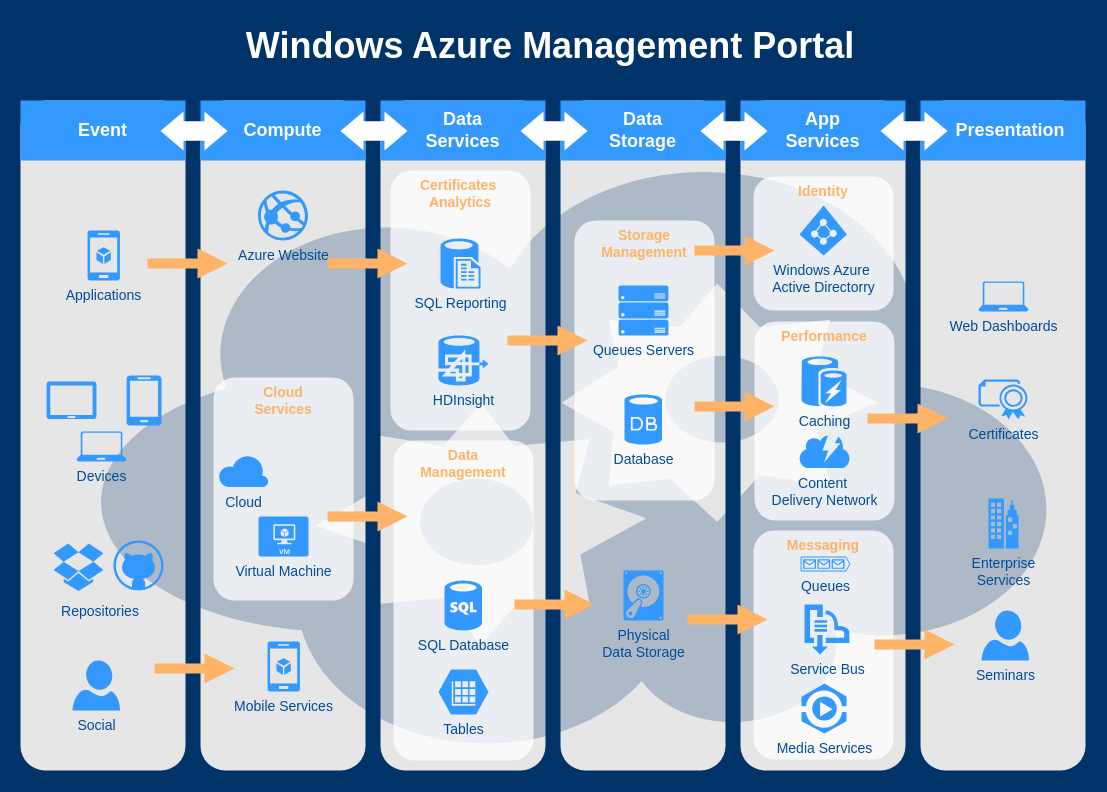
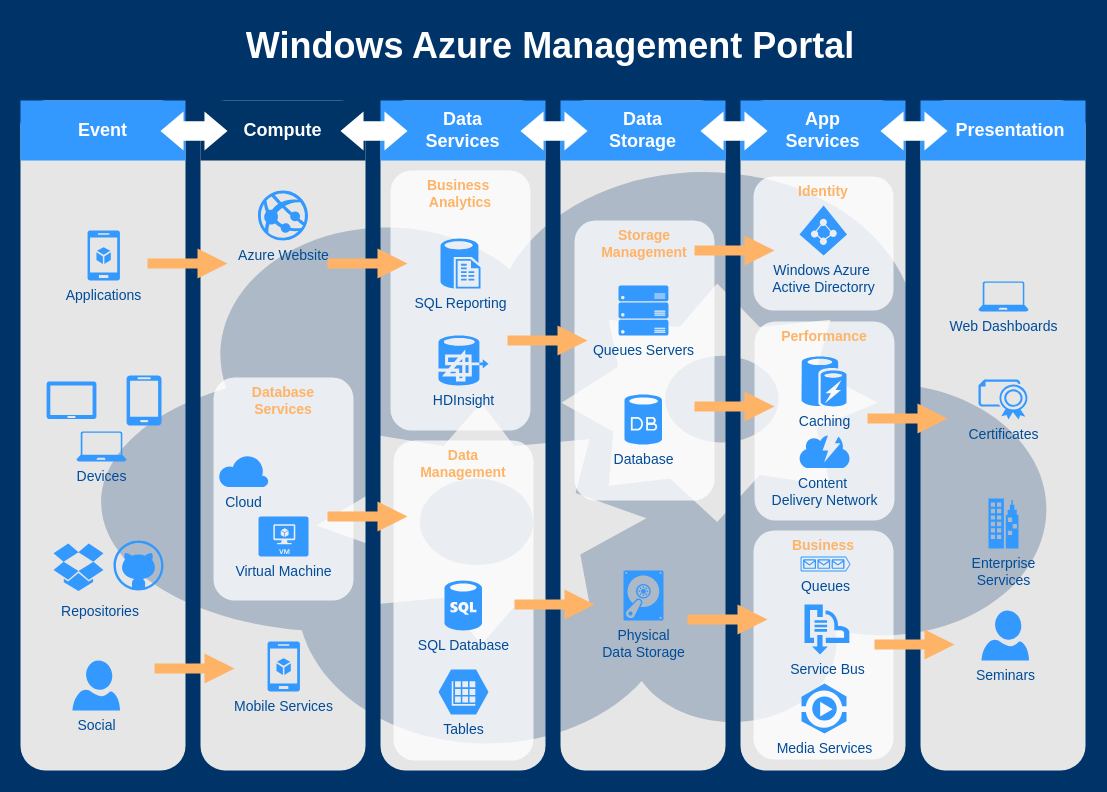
(283, 131) -> (283, 131)
(461, 194) -> (461, 194)
(284, 401) -> (284, 401)
(824, 546) -> (824, 546)
